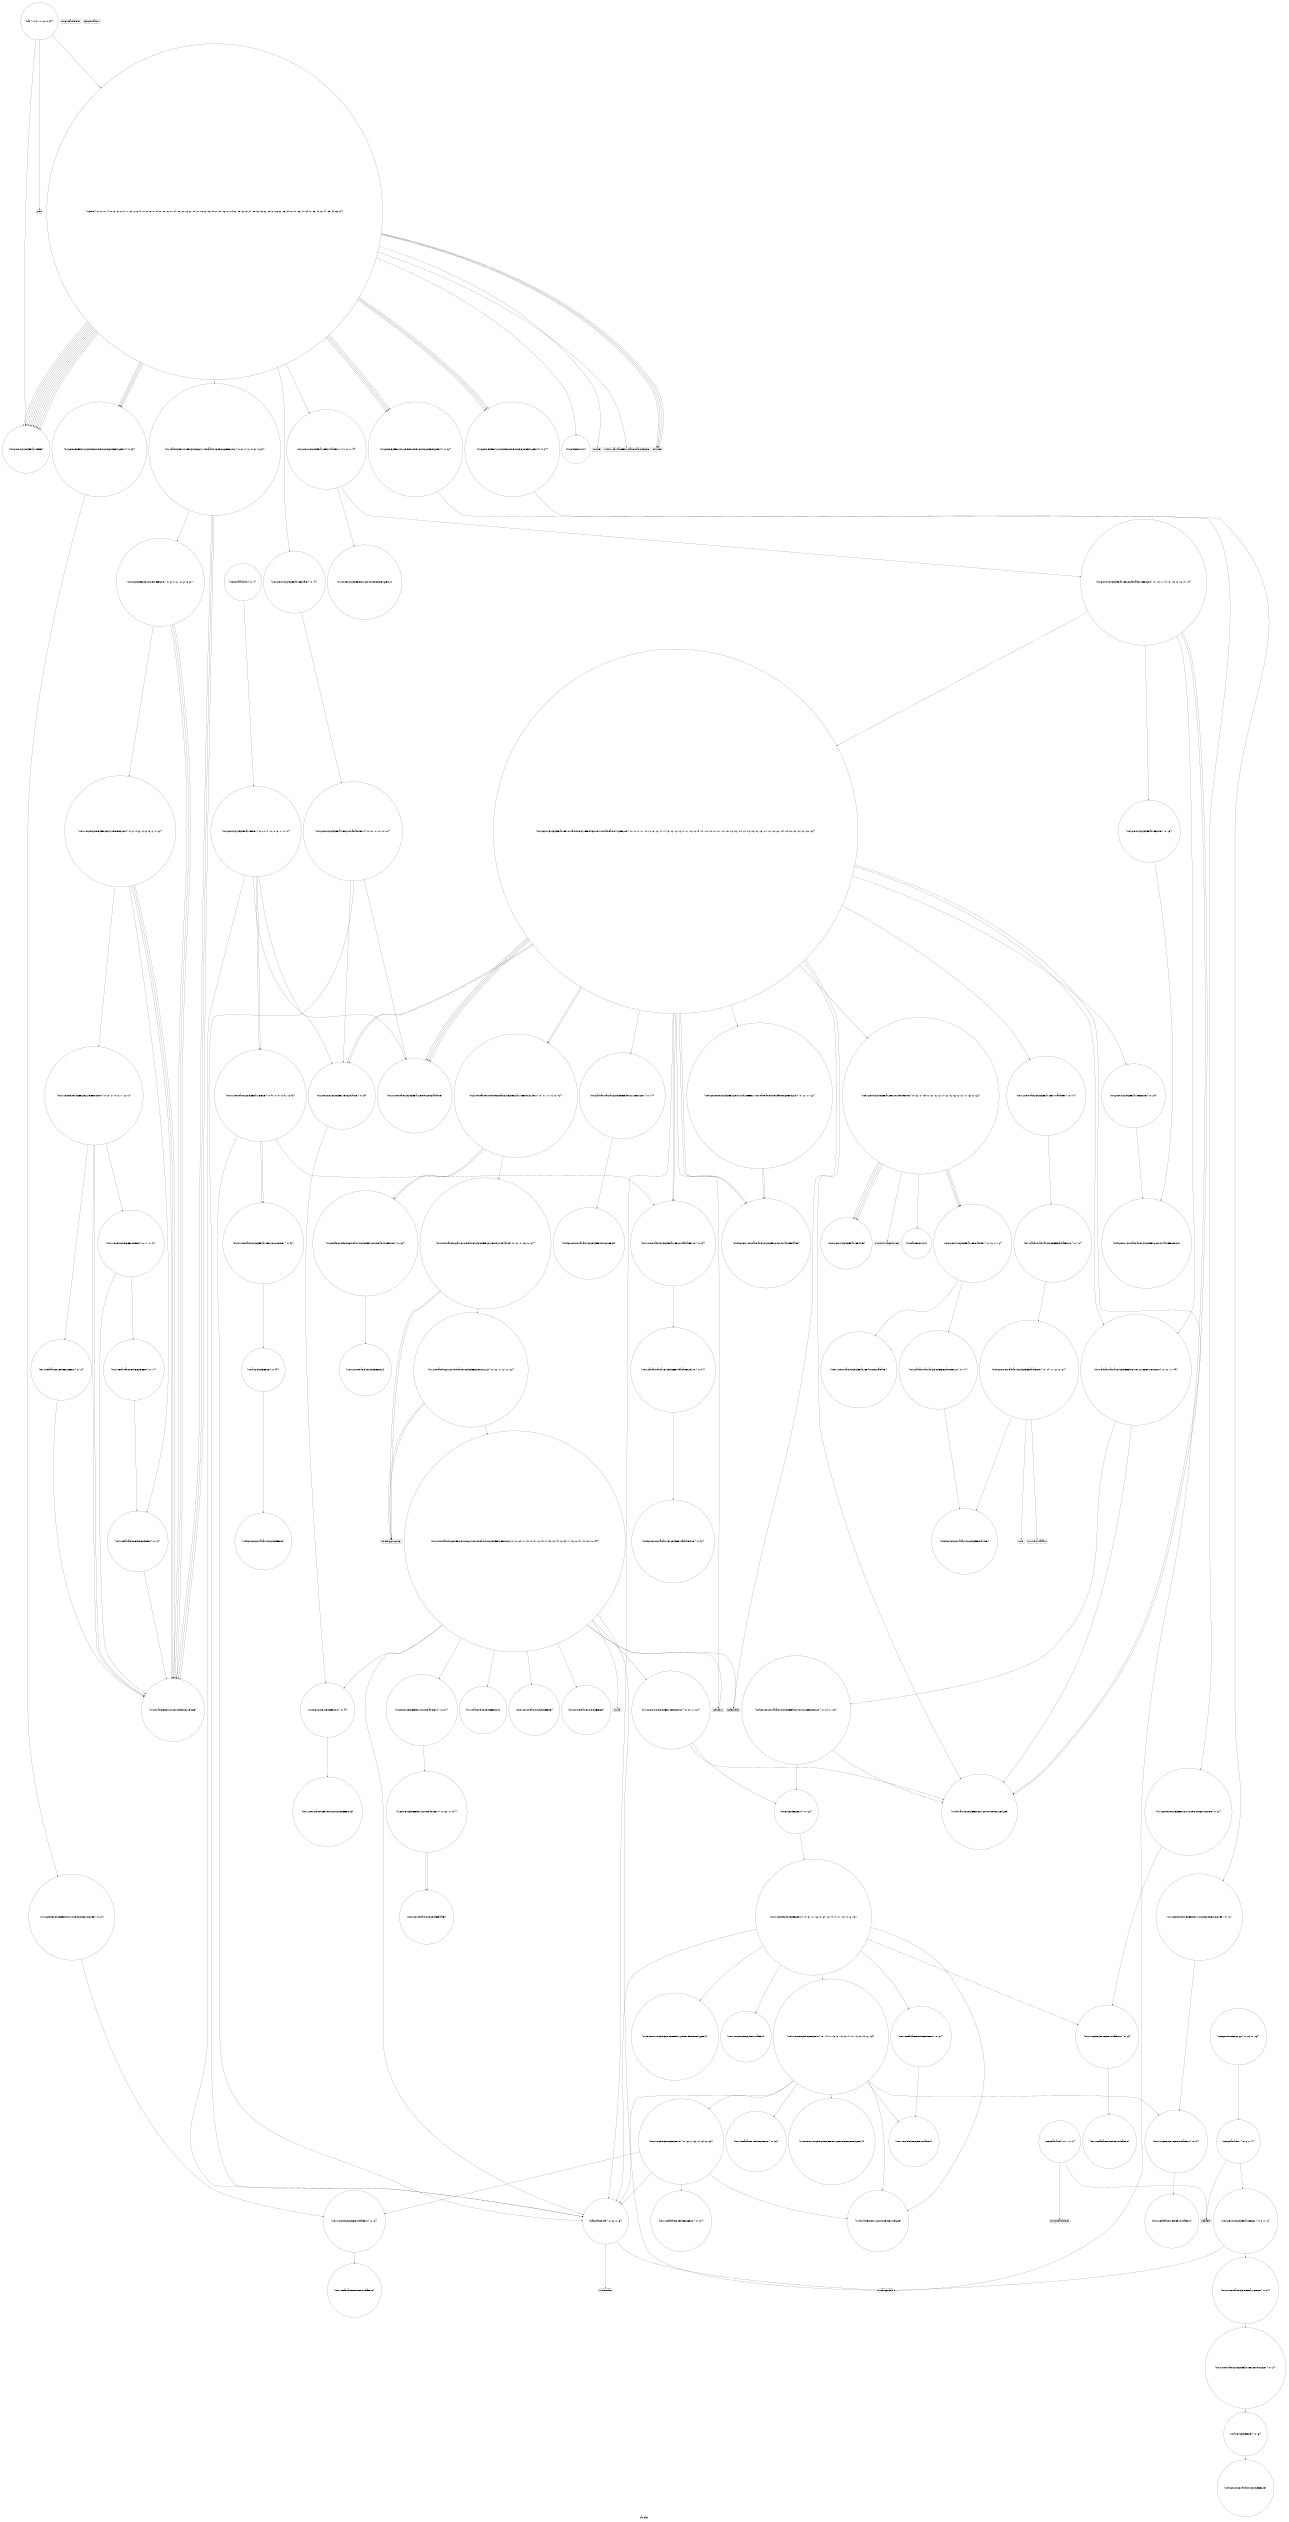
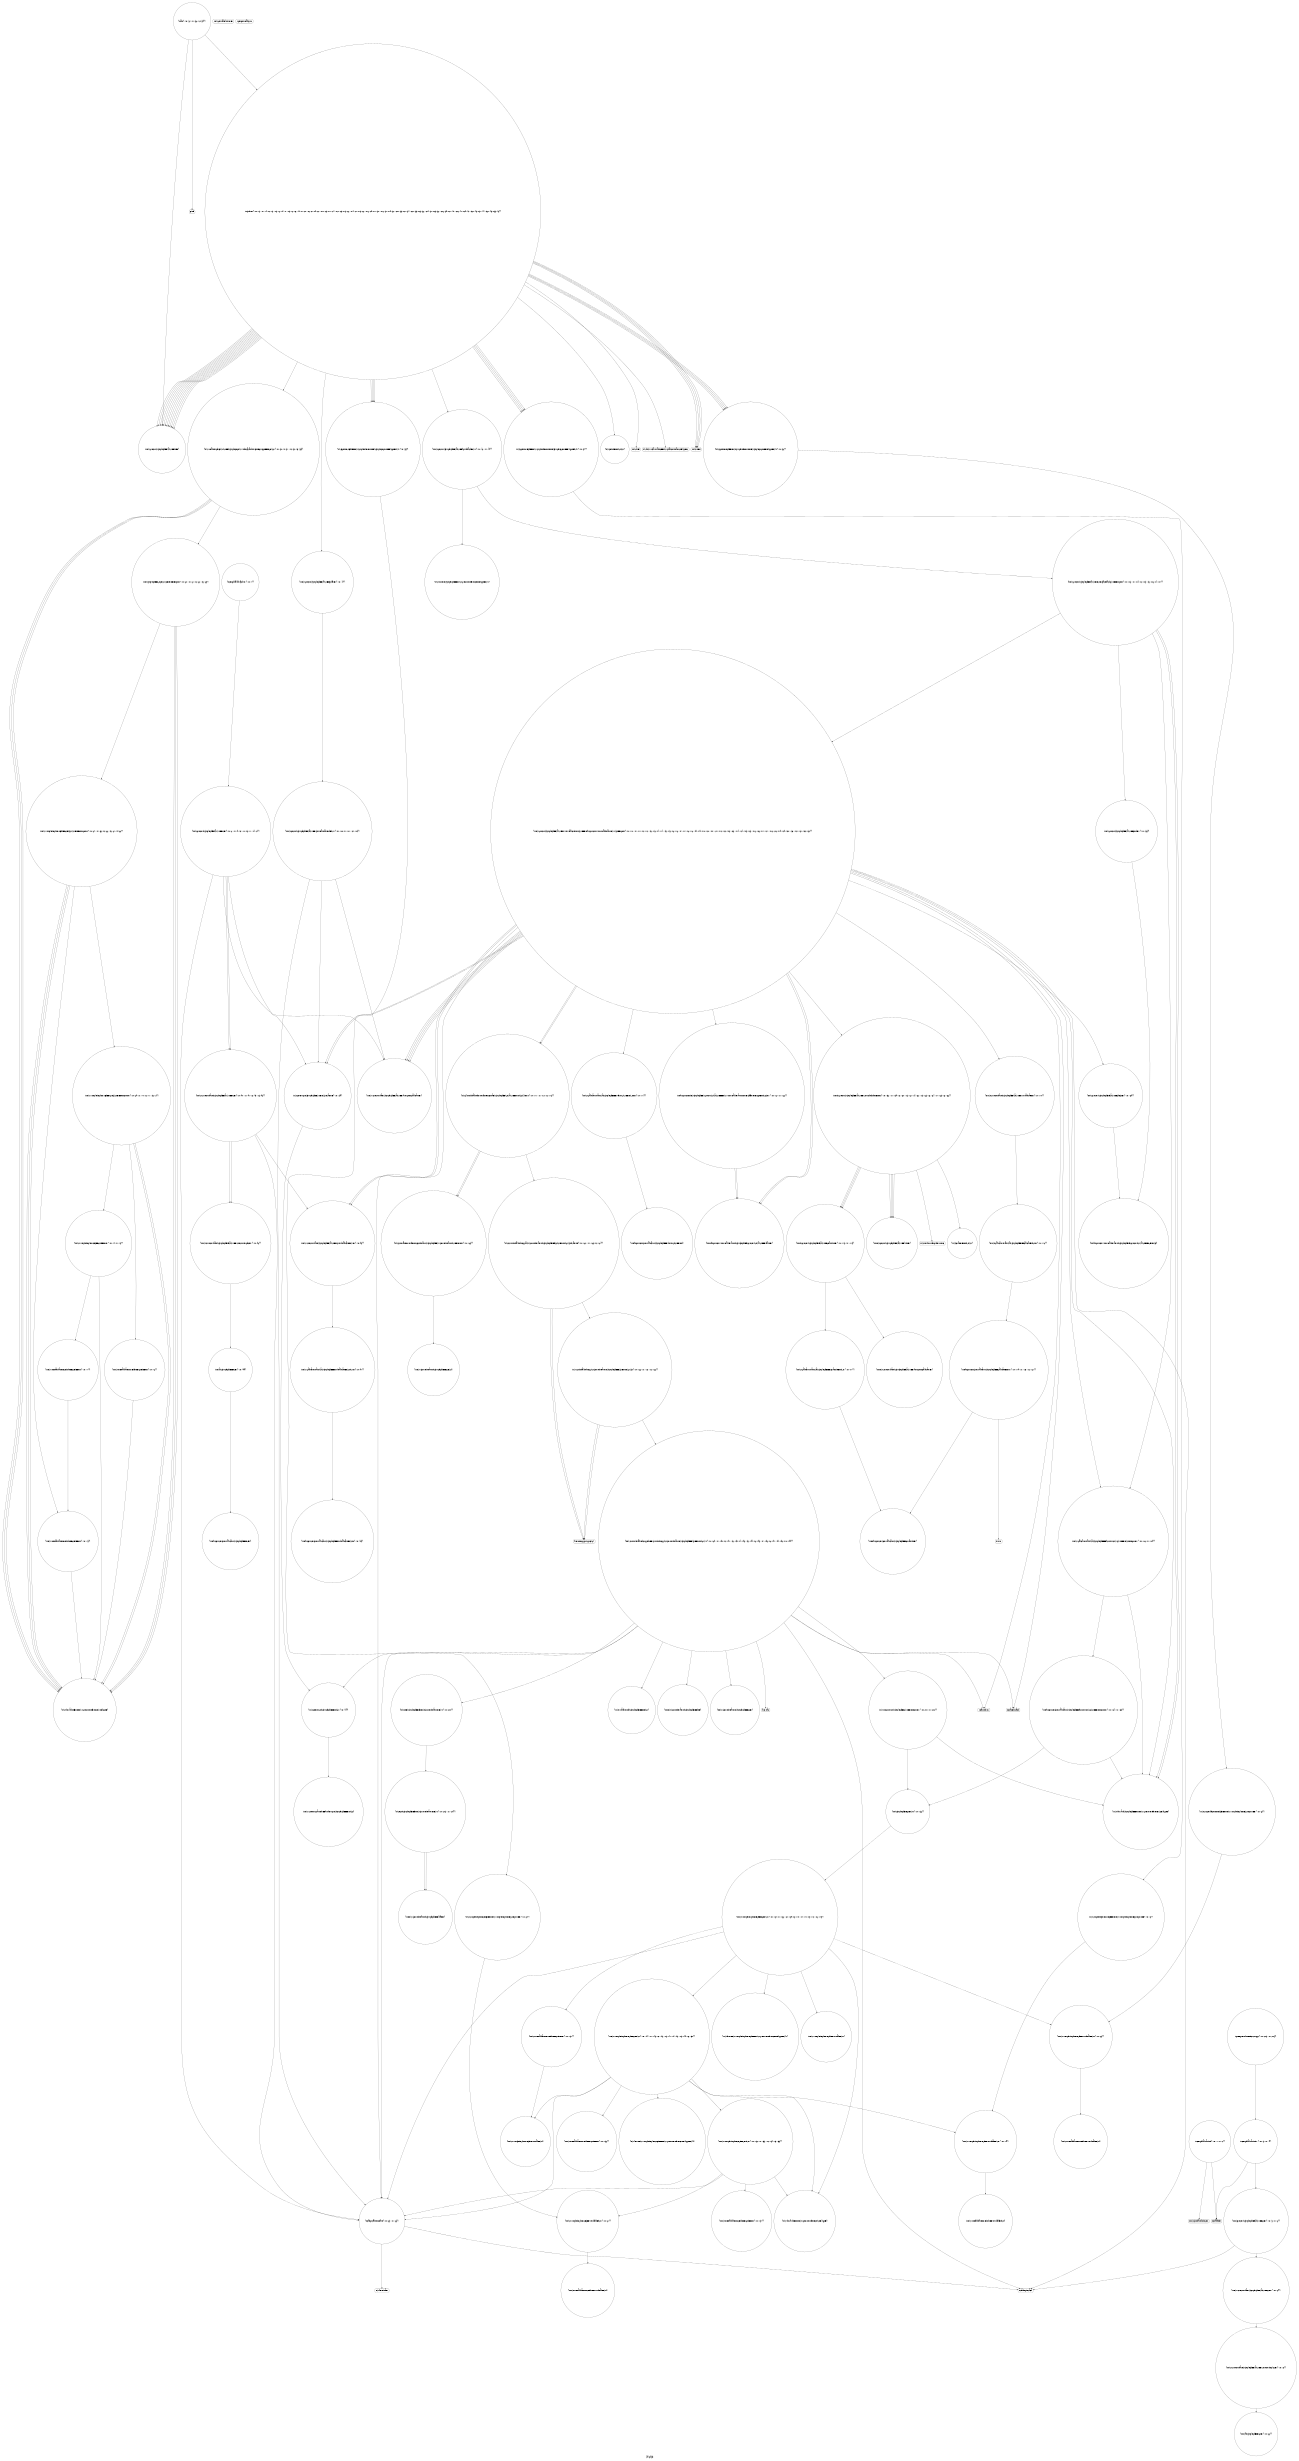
(1037, 1541) -> none
(1246, 2488) -> none
